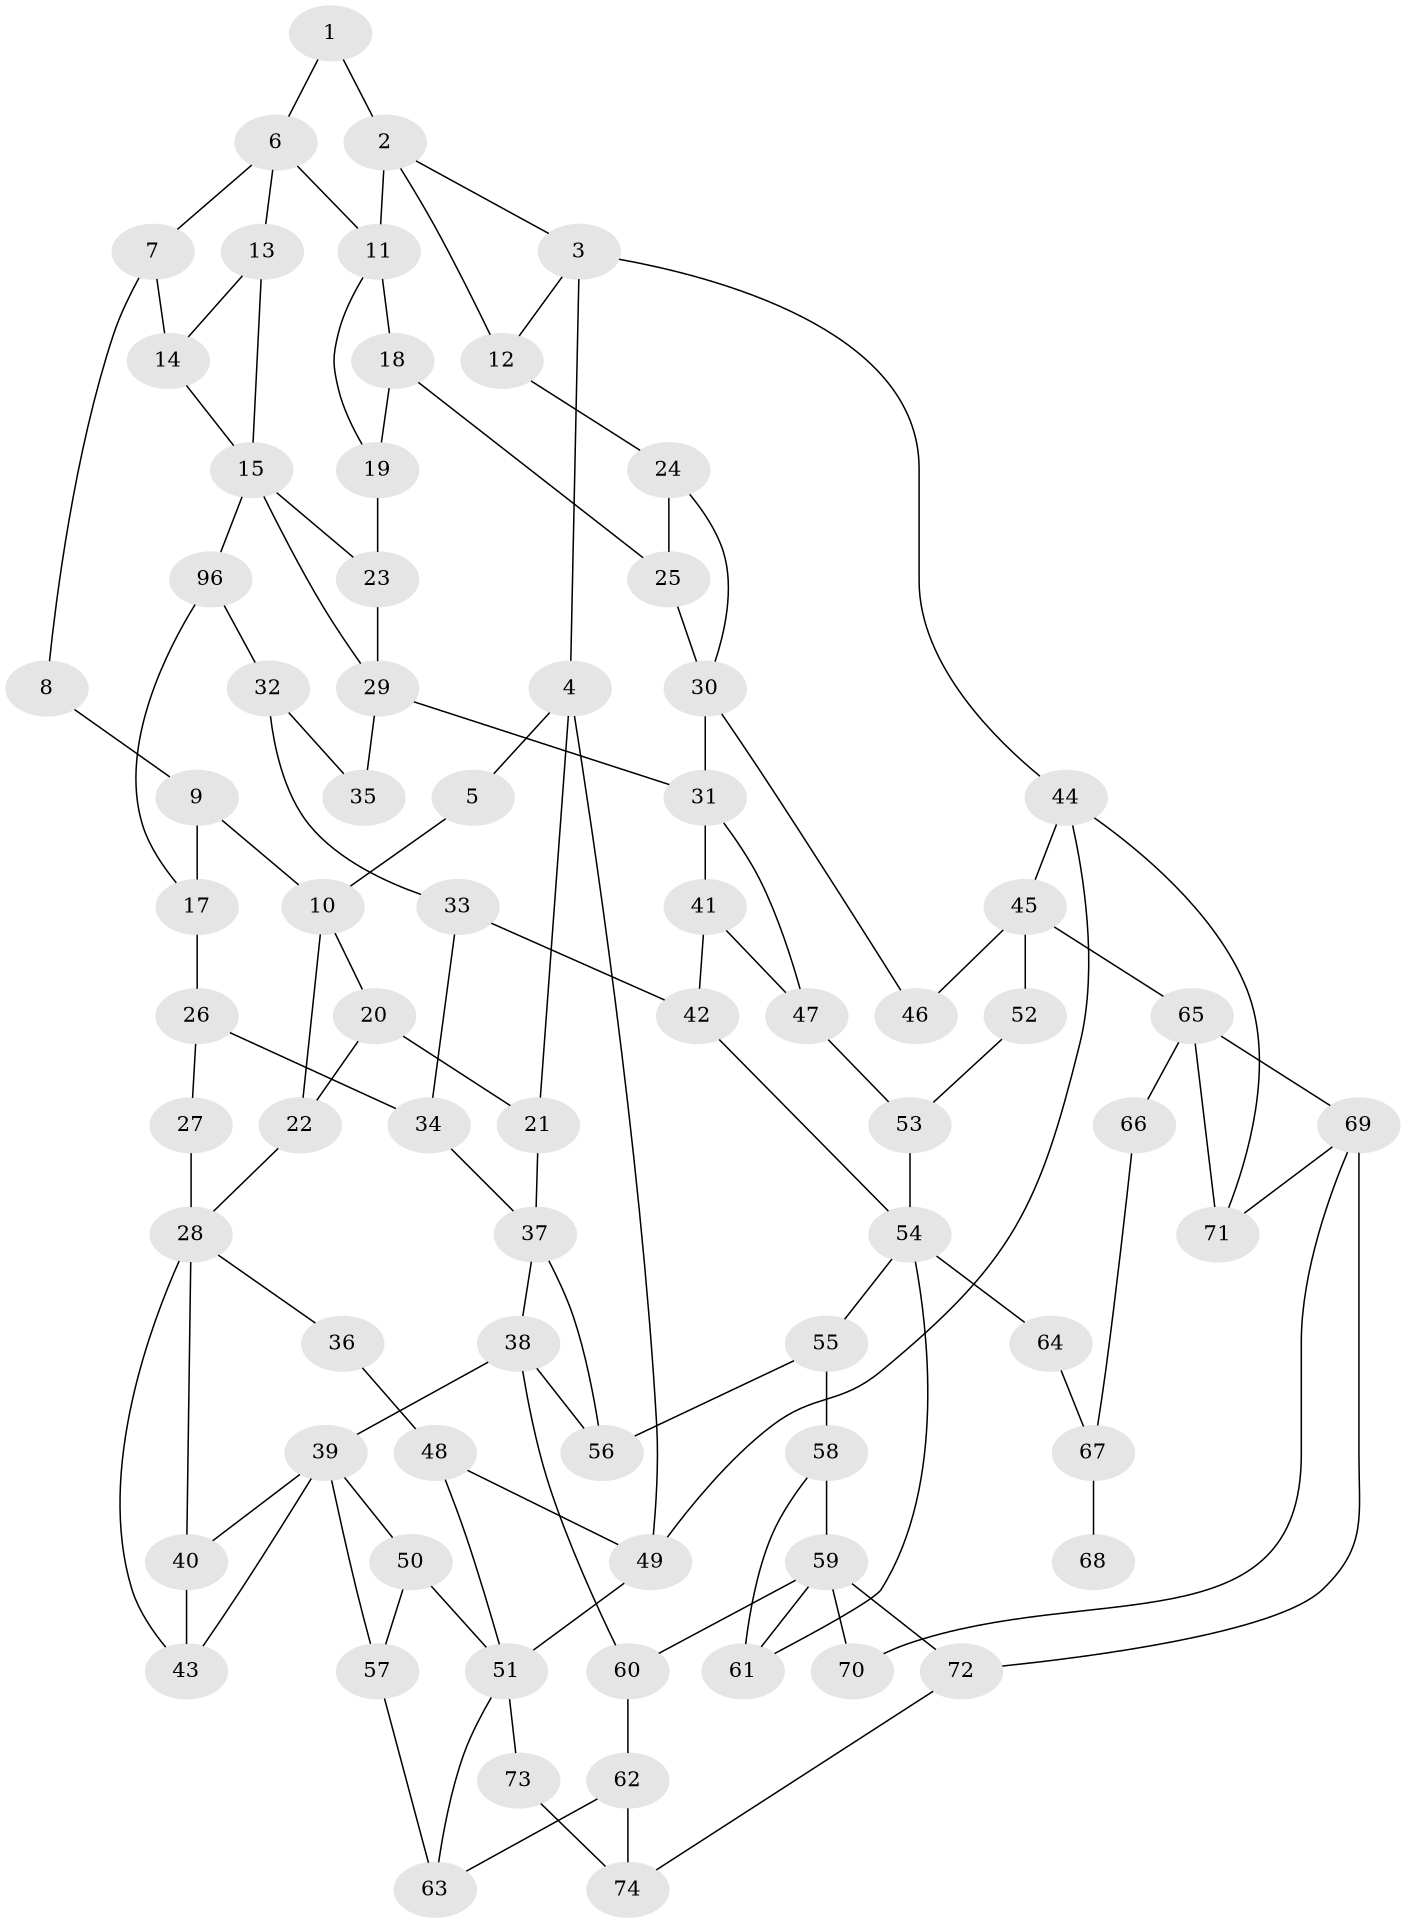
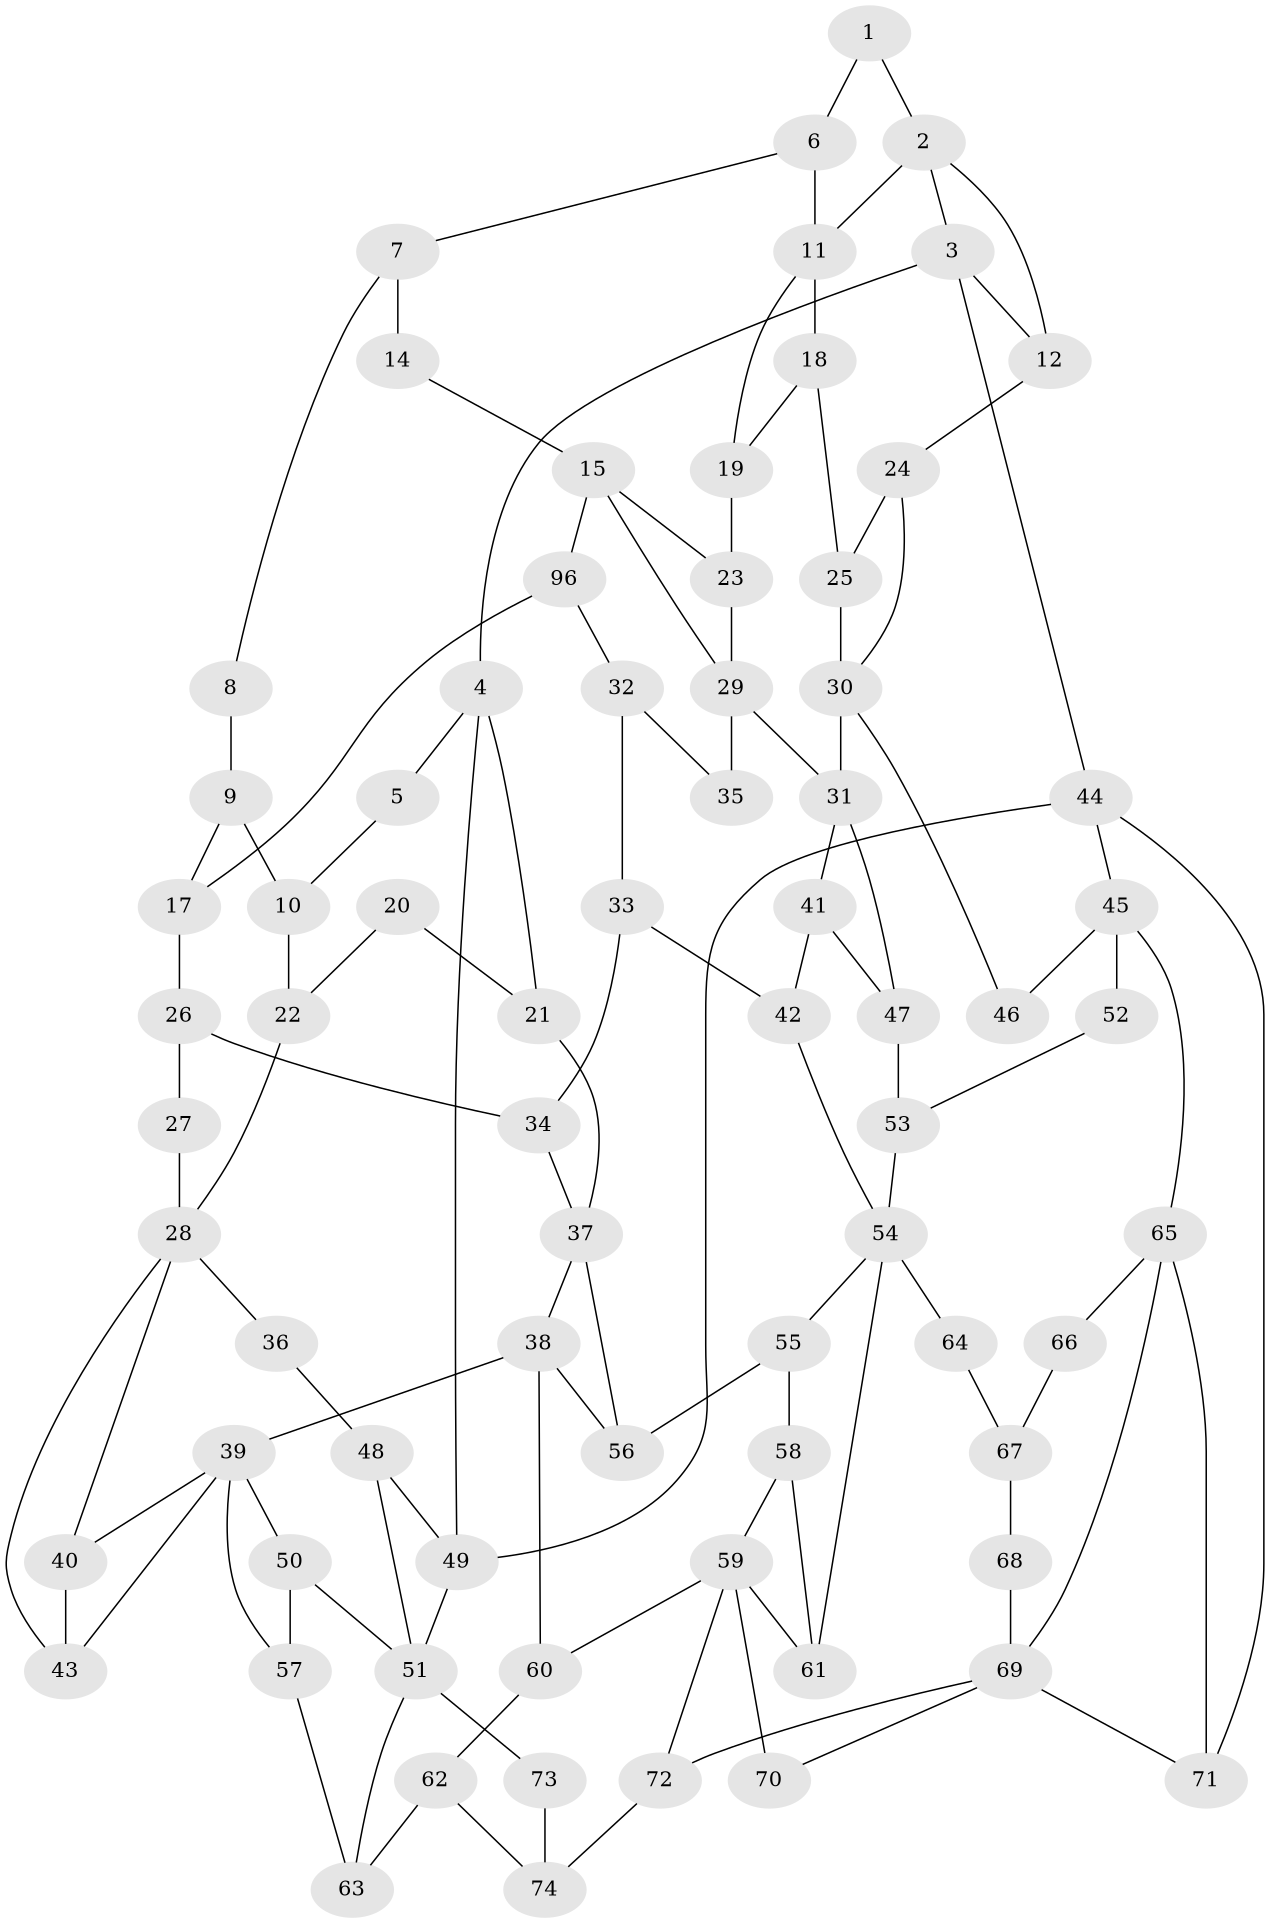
(262, 252) -> none
(349, 961) -> none
none -> (1011, 1617)
